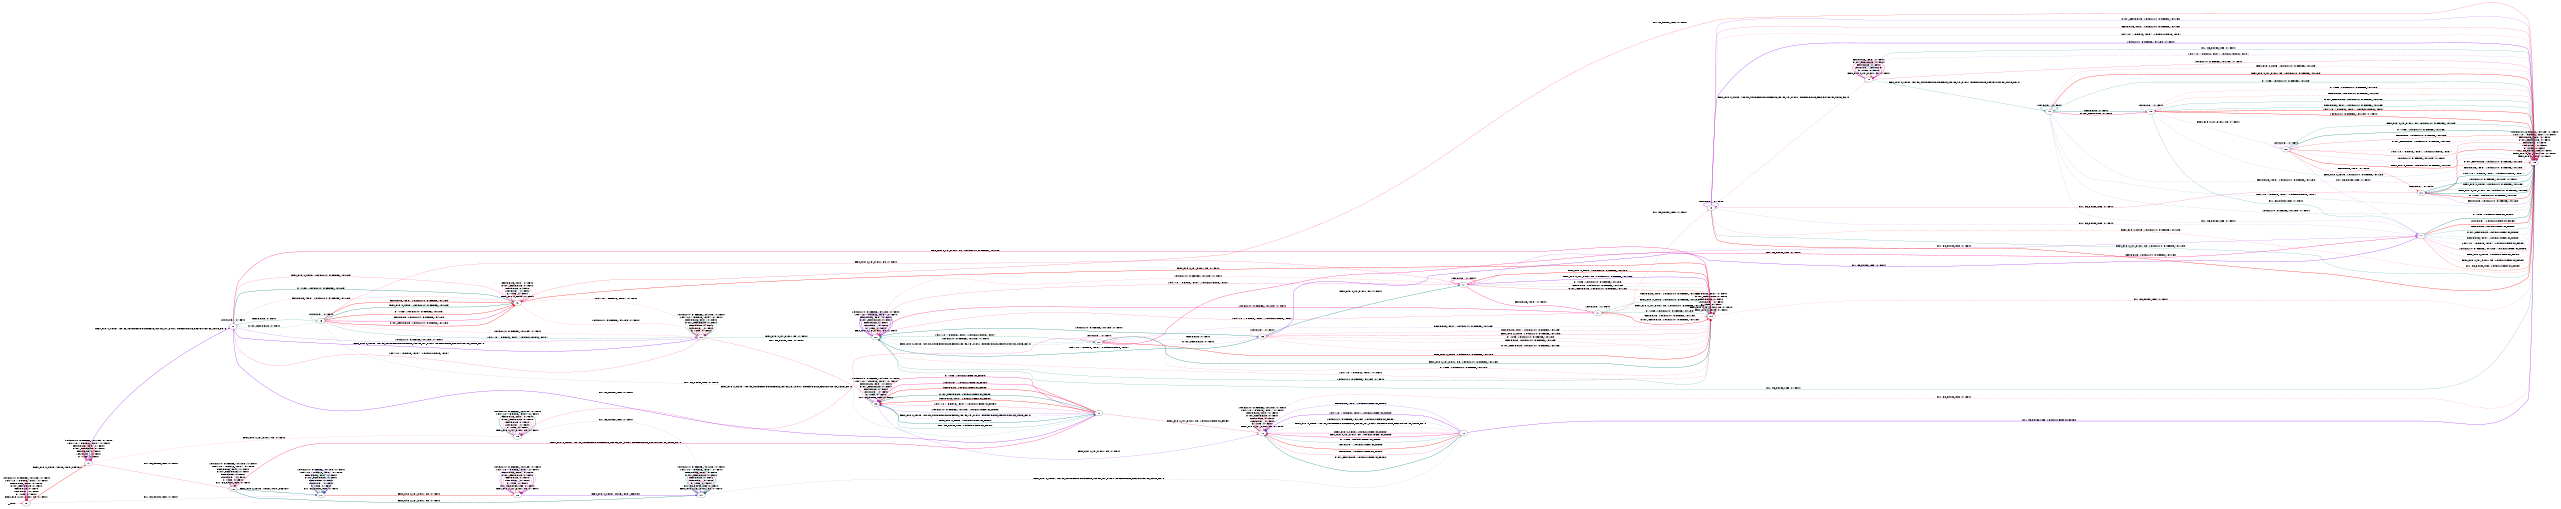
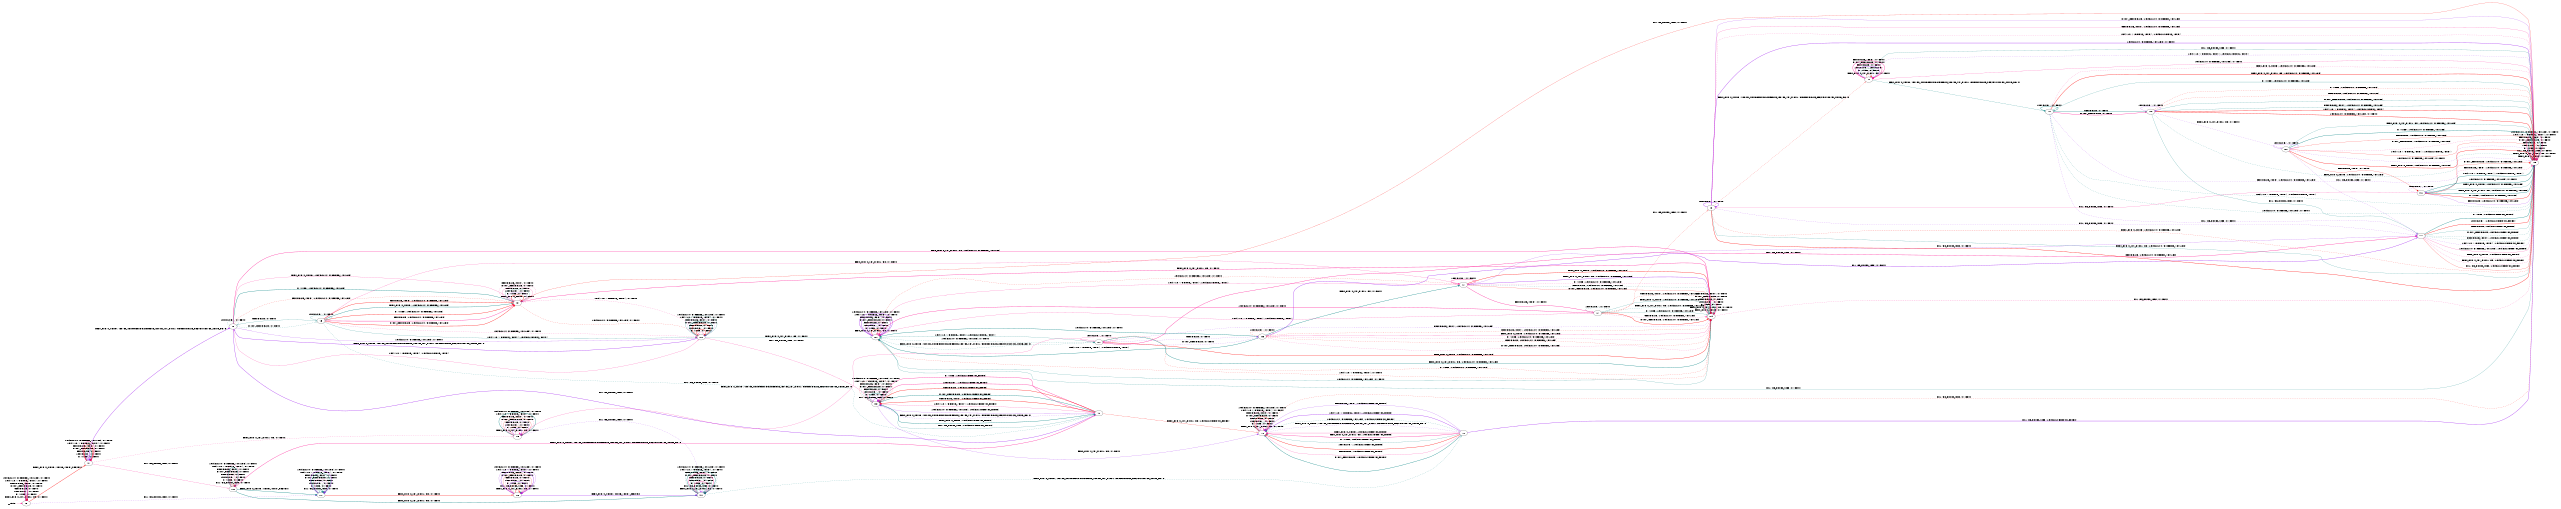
(1136, 271) -> (1136, 271)
